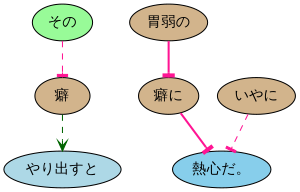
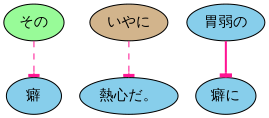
(169, 22) -> (226, 22)
(62, 96) -> (34, 96)
(169, 96) -> (226, 96)
(193, 130) -> none
(62, 169) -> none
